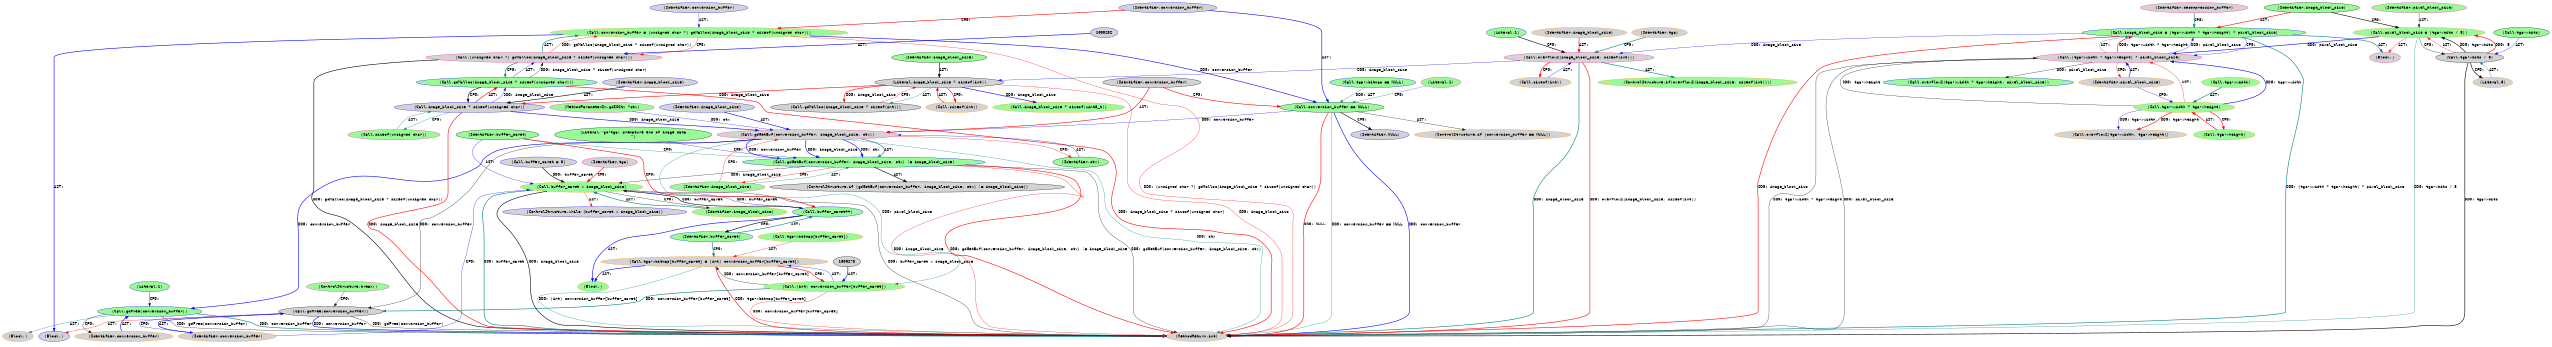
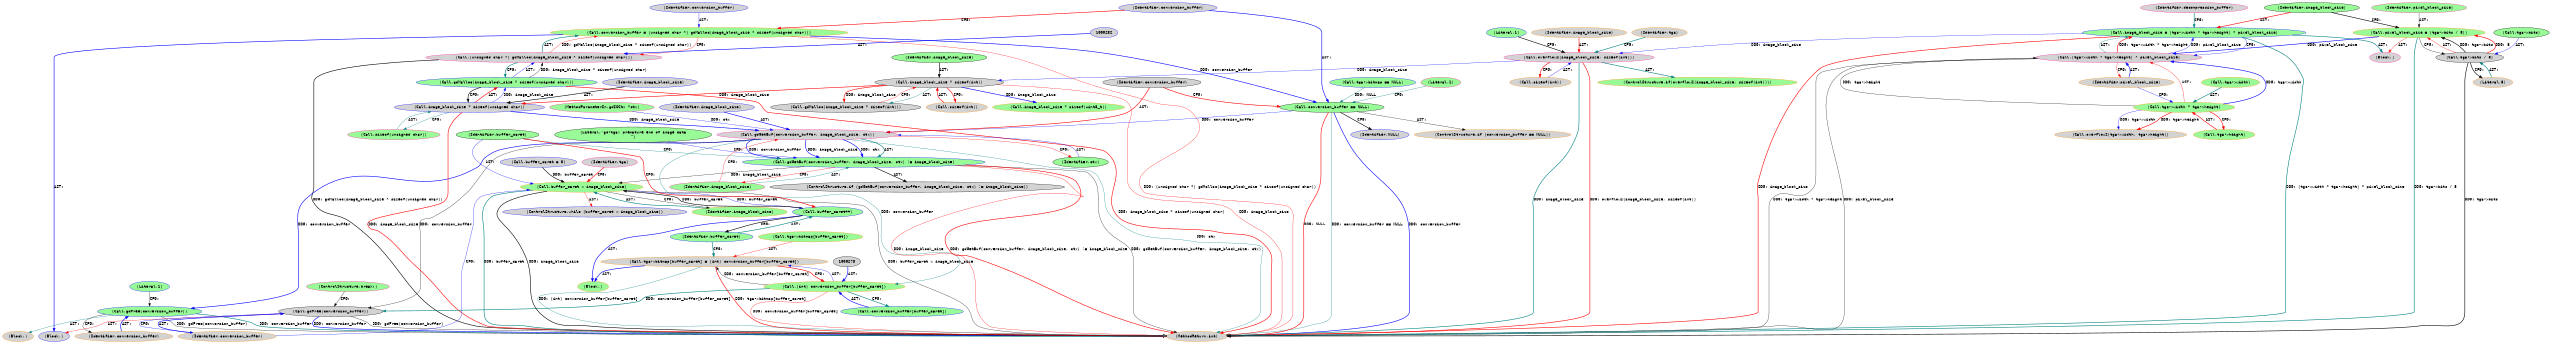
(2488, 70) -> (2488, 70)
(939, 82) -> (939, 82)
(1978, 82) -> none
(1365, 95) -> (1365, 95)
(907, 212) -> (907, 212)
none -> (902, 311)
(1960, 328) -> (1960, 328)
